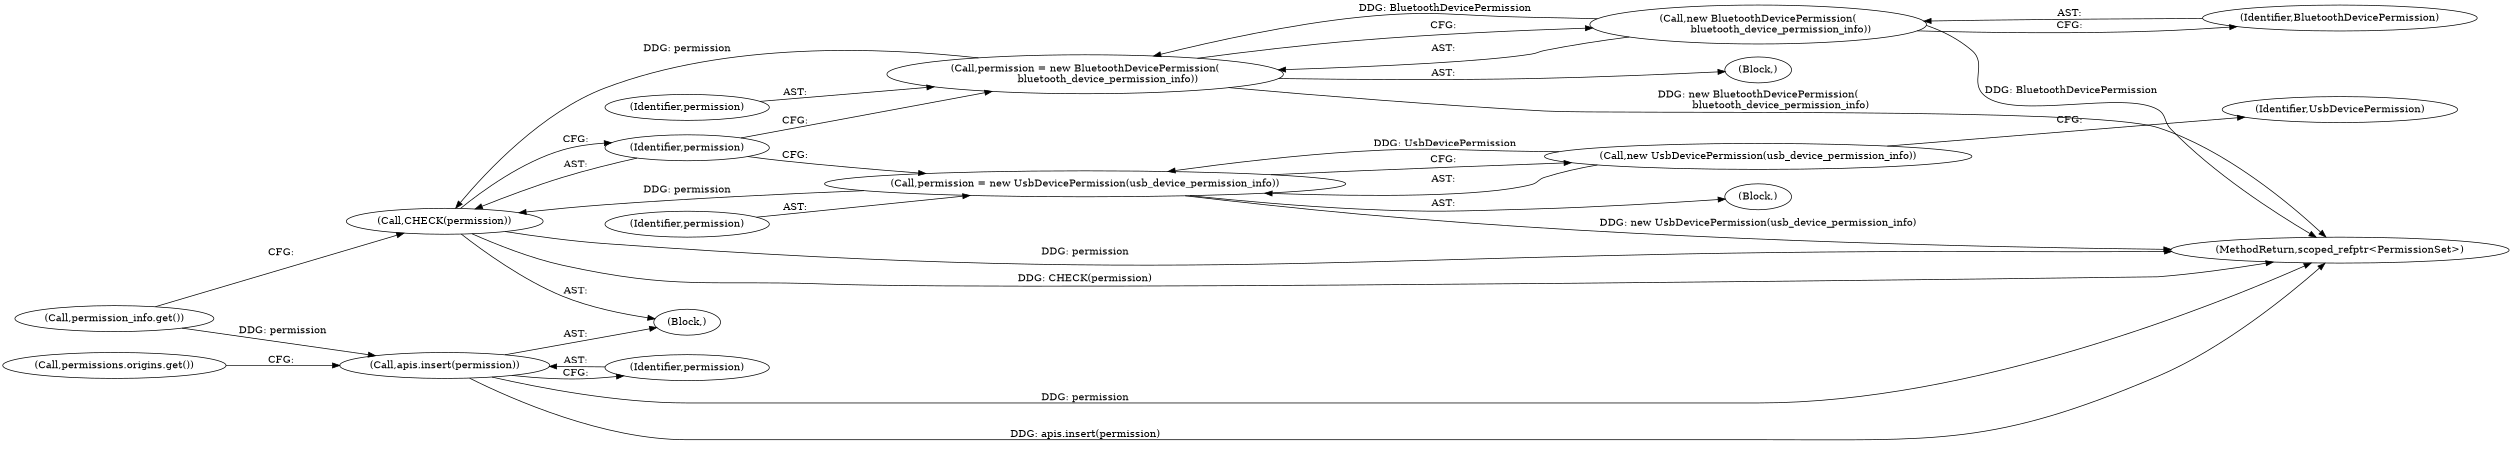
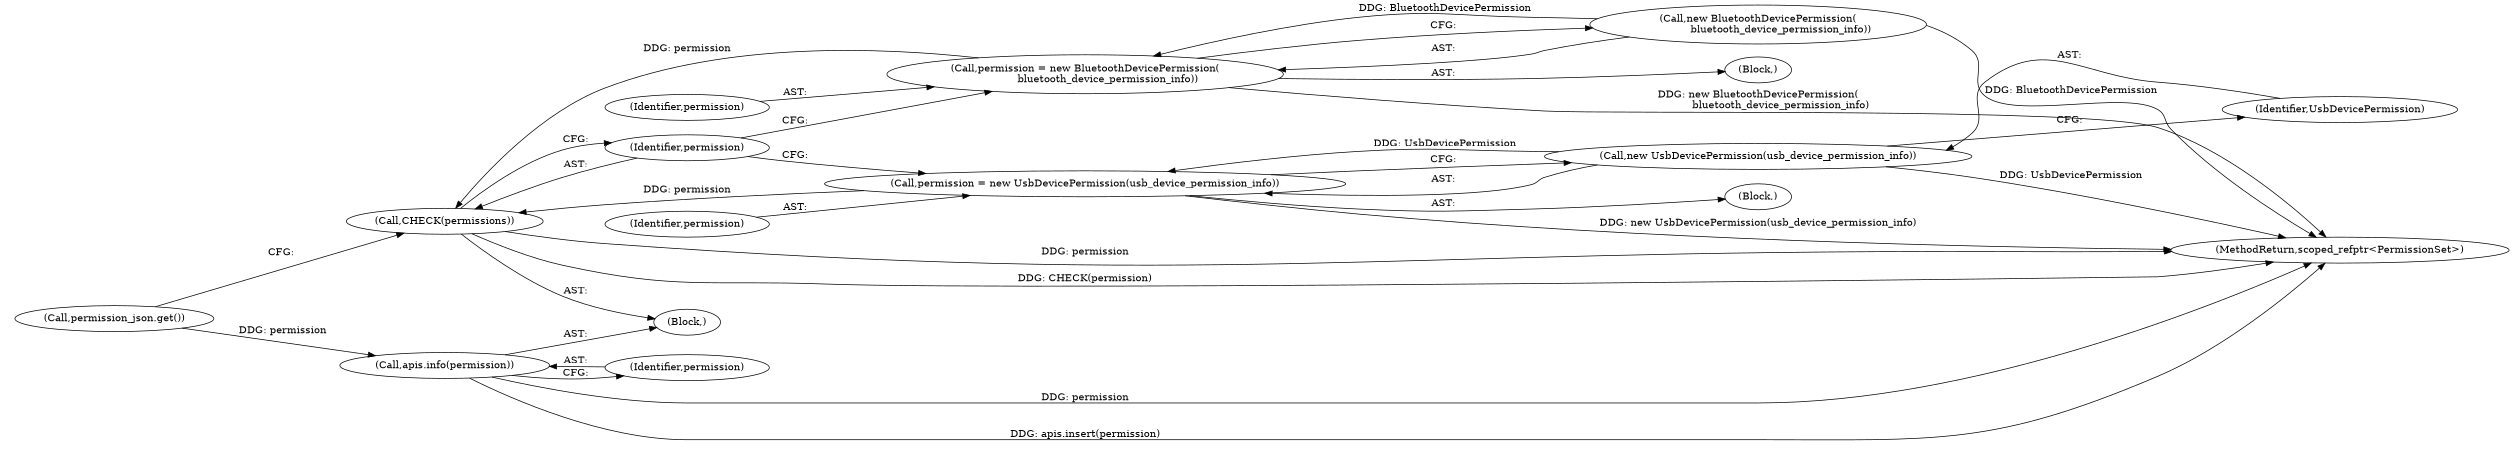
(2340, 18) -> none
none -> (2091, 69)
none -> (2083, 196)
(445, 221) -> (445, 221)
(114, 319) -> (114, 319)
(114, 365) -> none
(445, 365) -> (445, 365)
